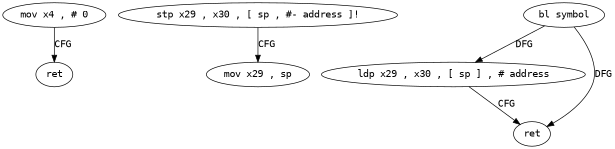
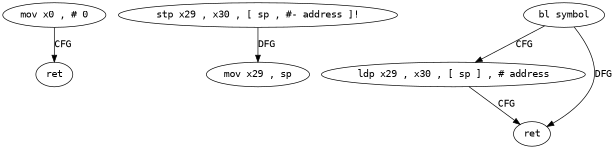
(54, 15) -> (54, 15)
(266, 45) -> (266, 45)
(524, 45) -> (524, 45)
